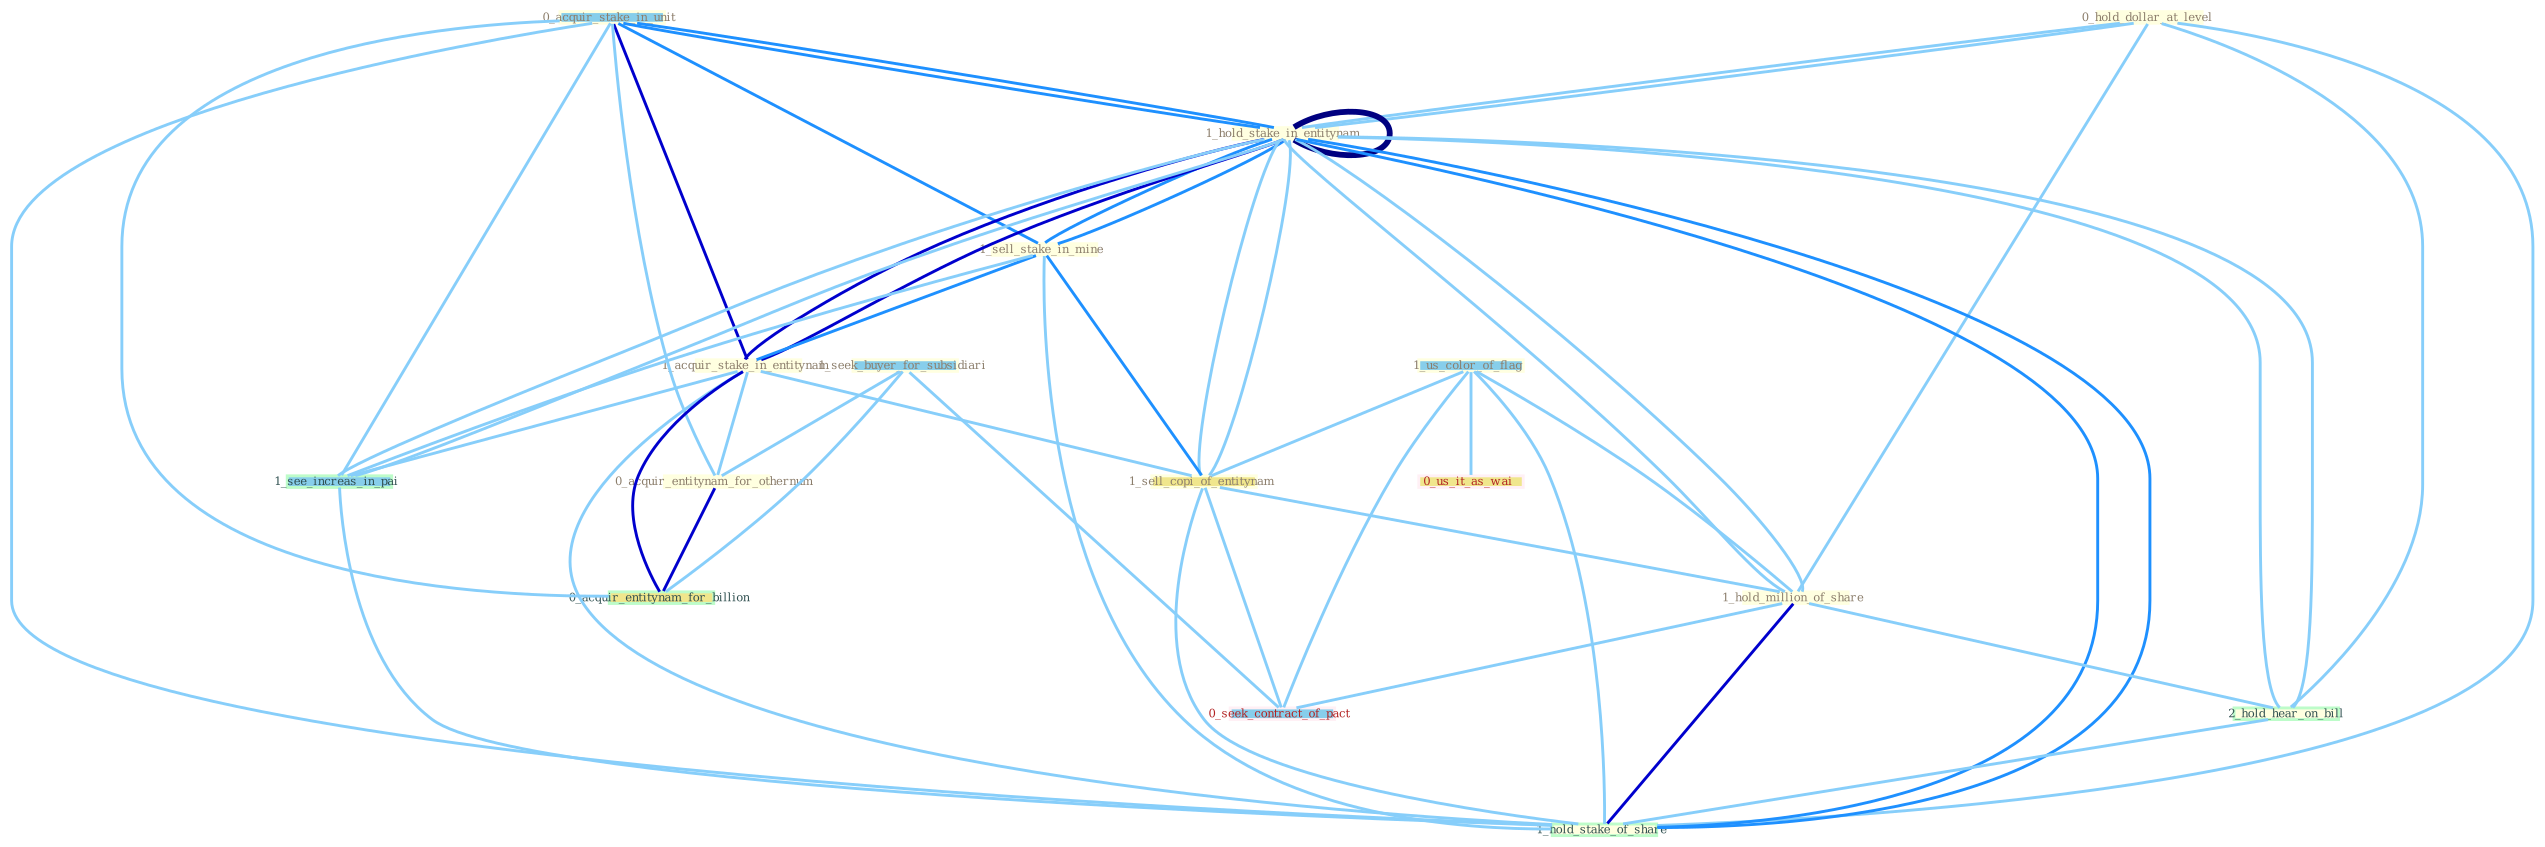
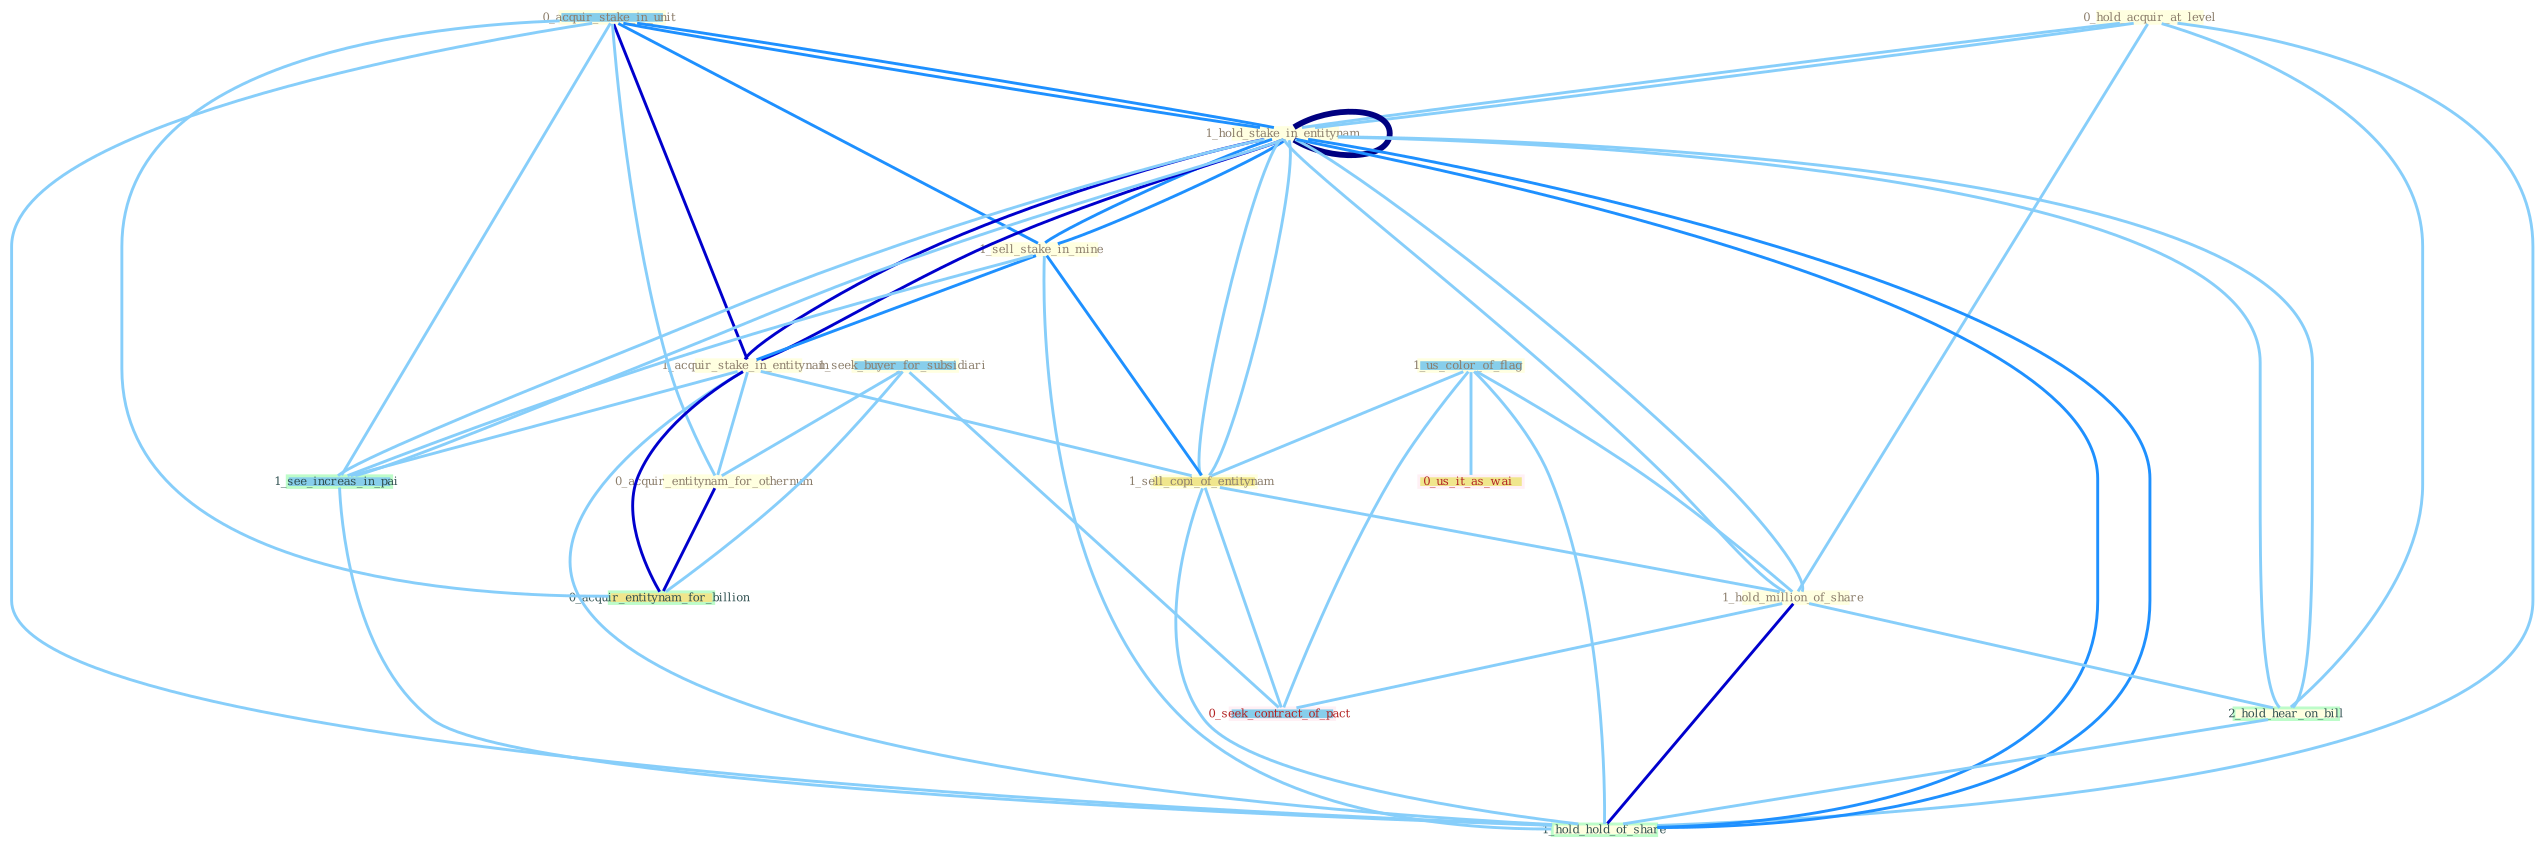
(2150, 17) -> (2150, 17)
(1604, 830) -> (1604, 830)
